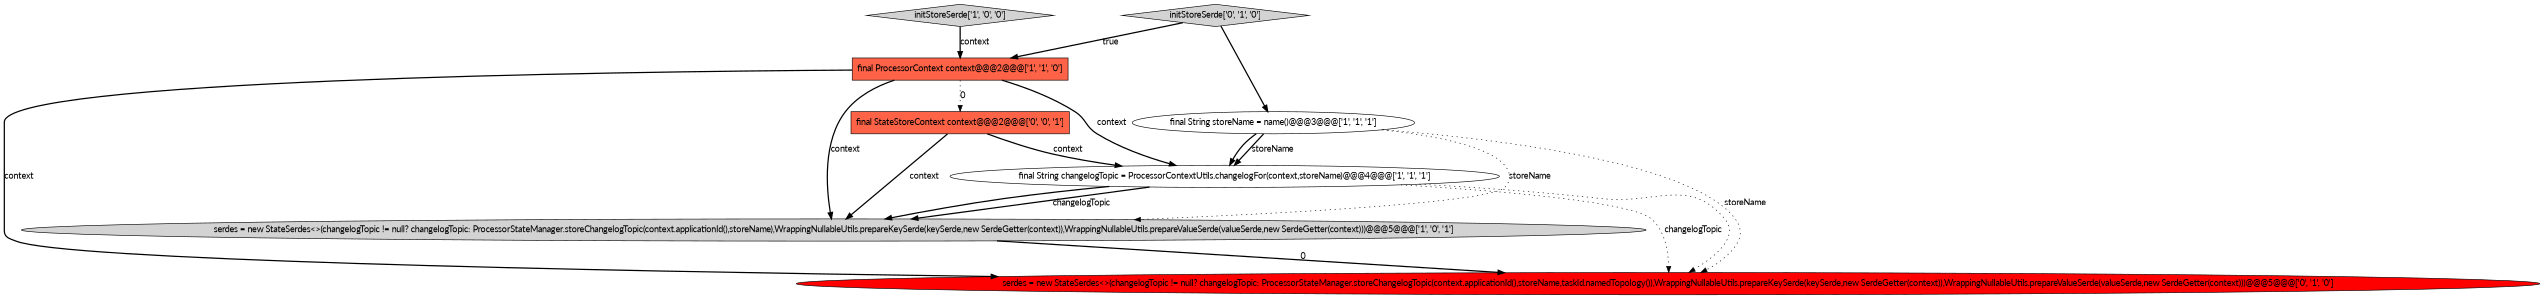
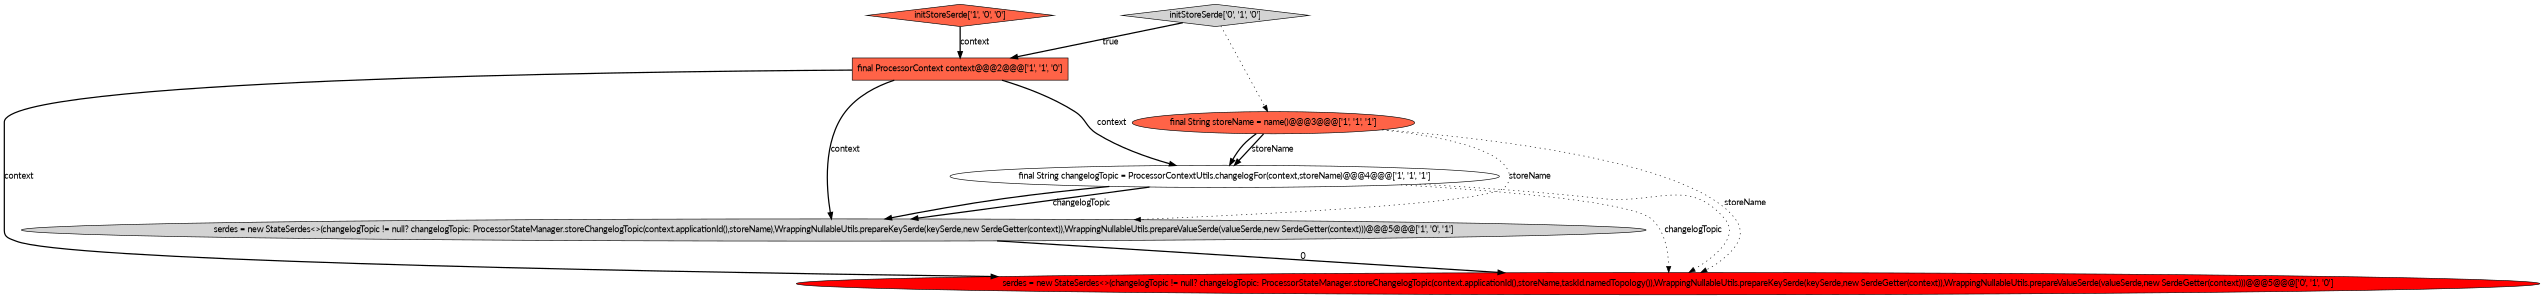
(960, 15) -> (960, 15)
(1243, 66) -> (1243, 66)
(960, 123) -> none
(1273, 123) -> (1273, 123)
